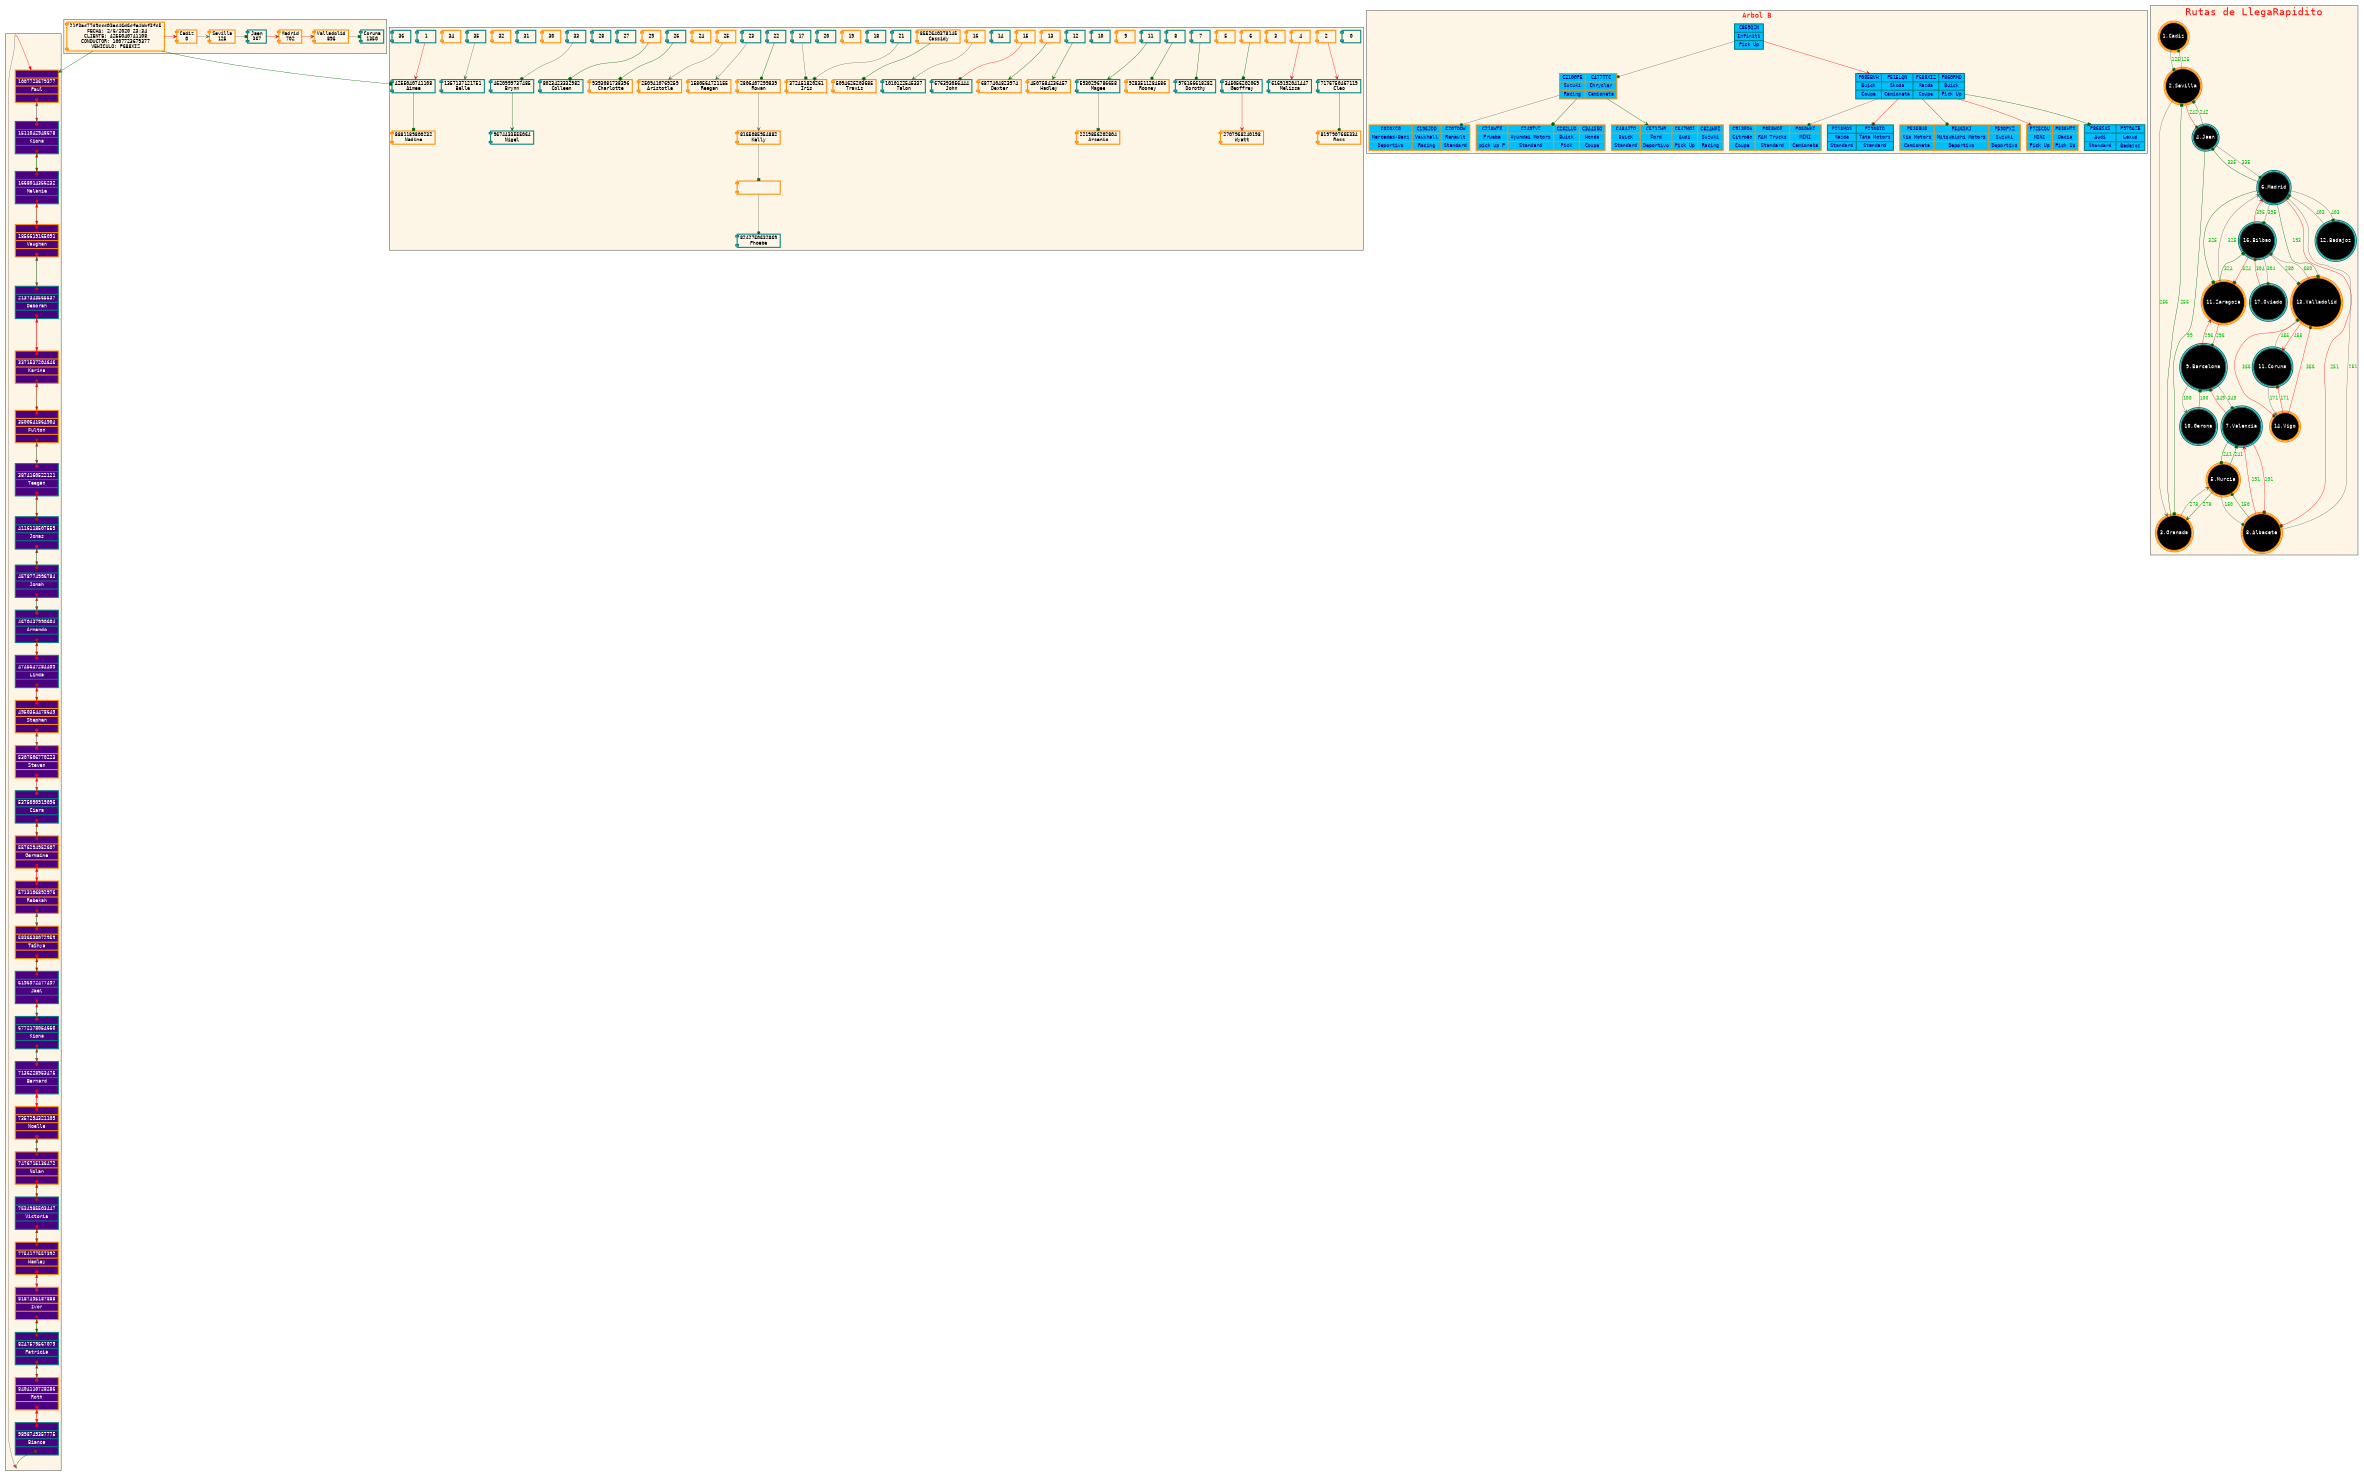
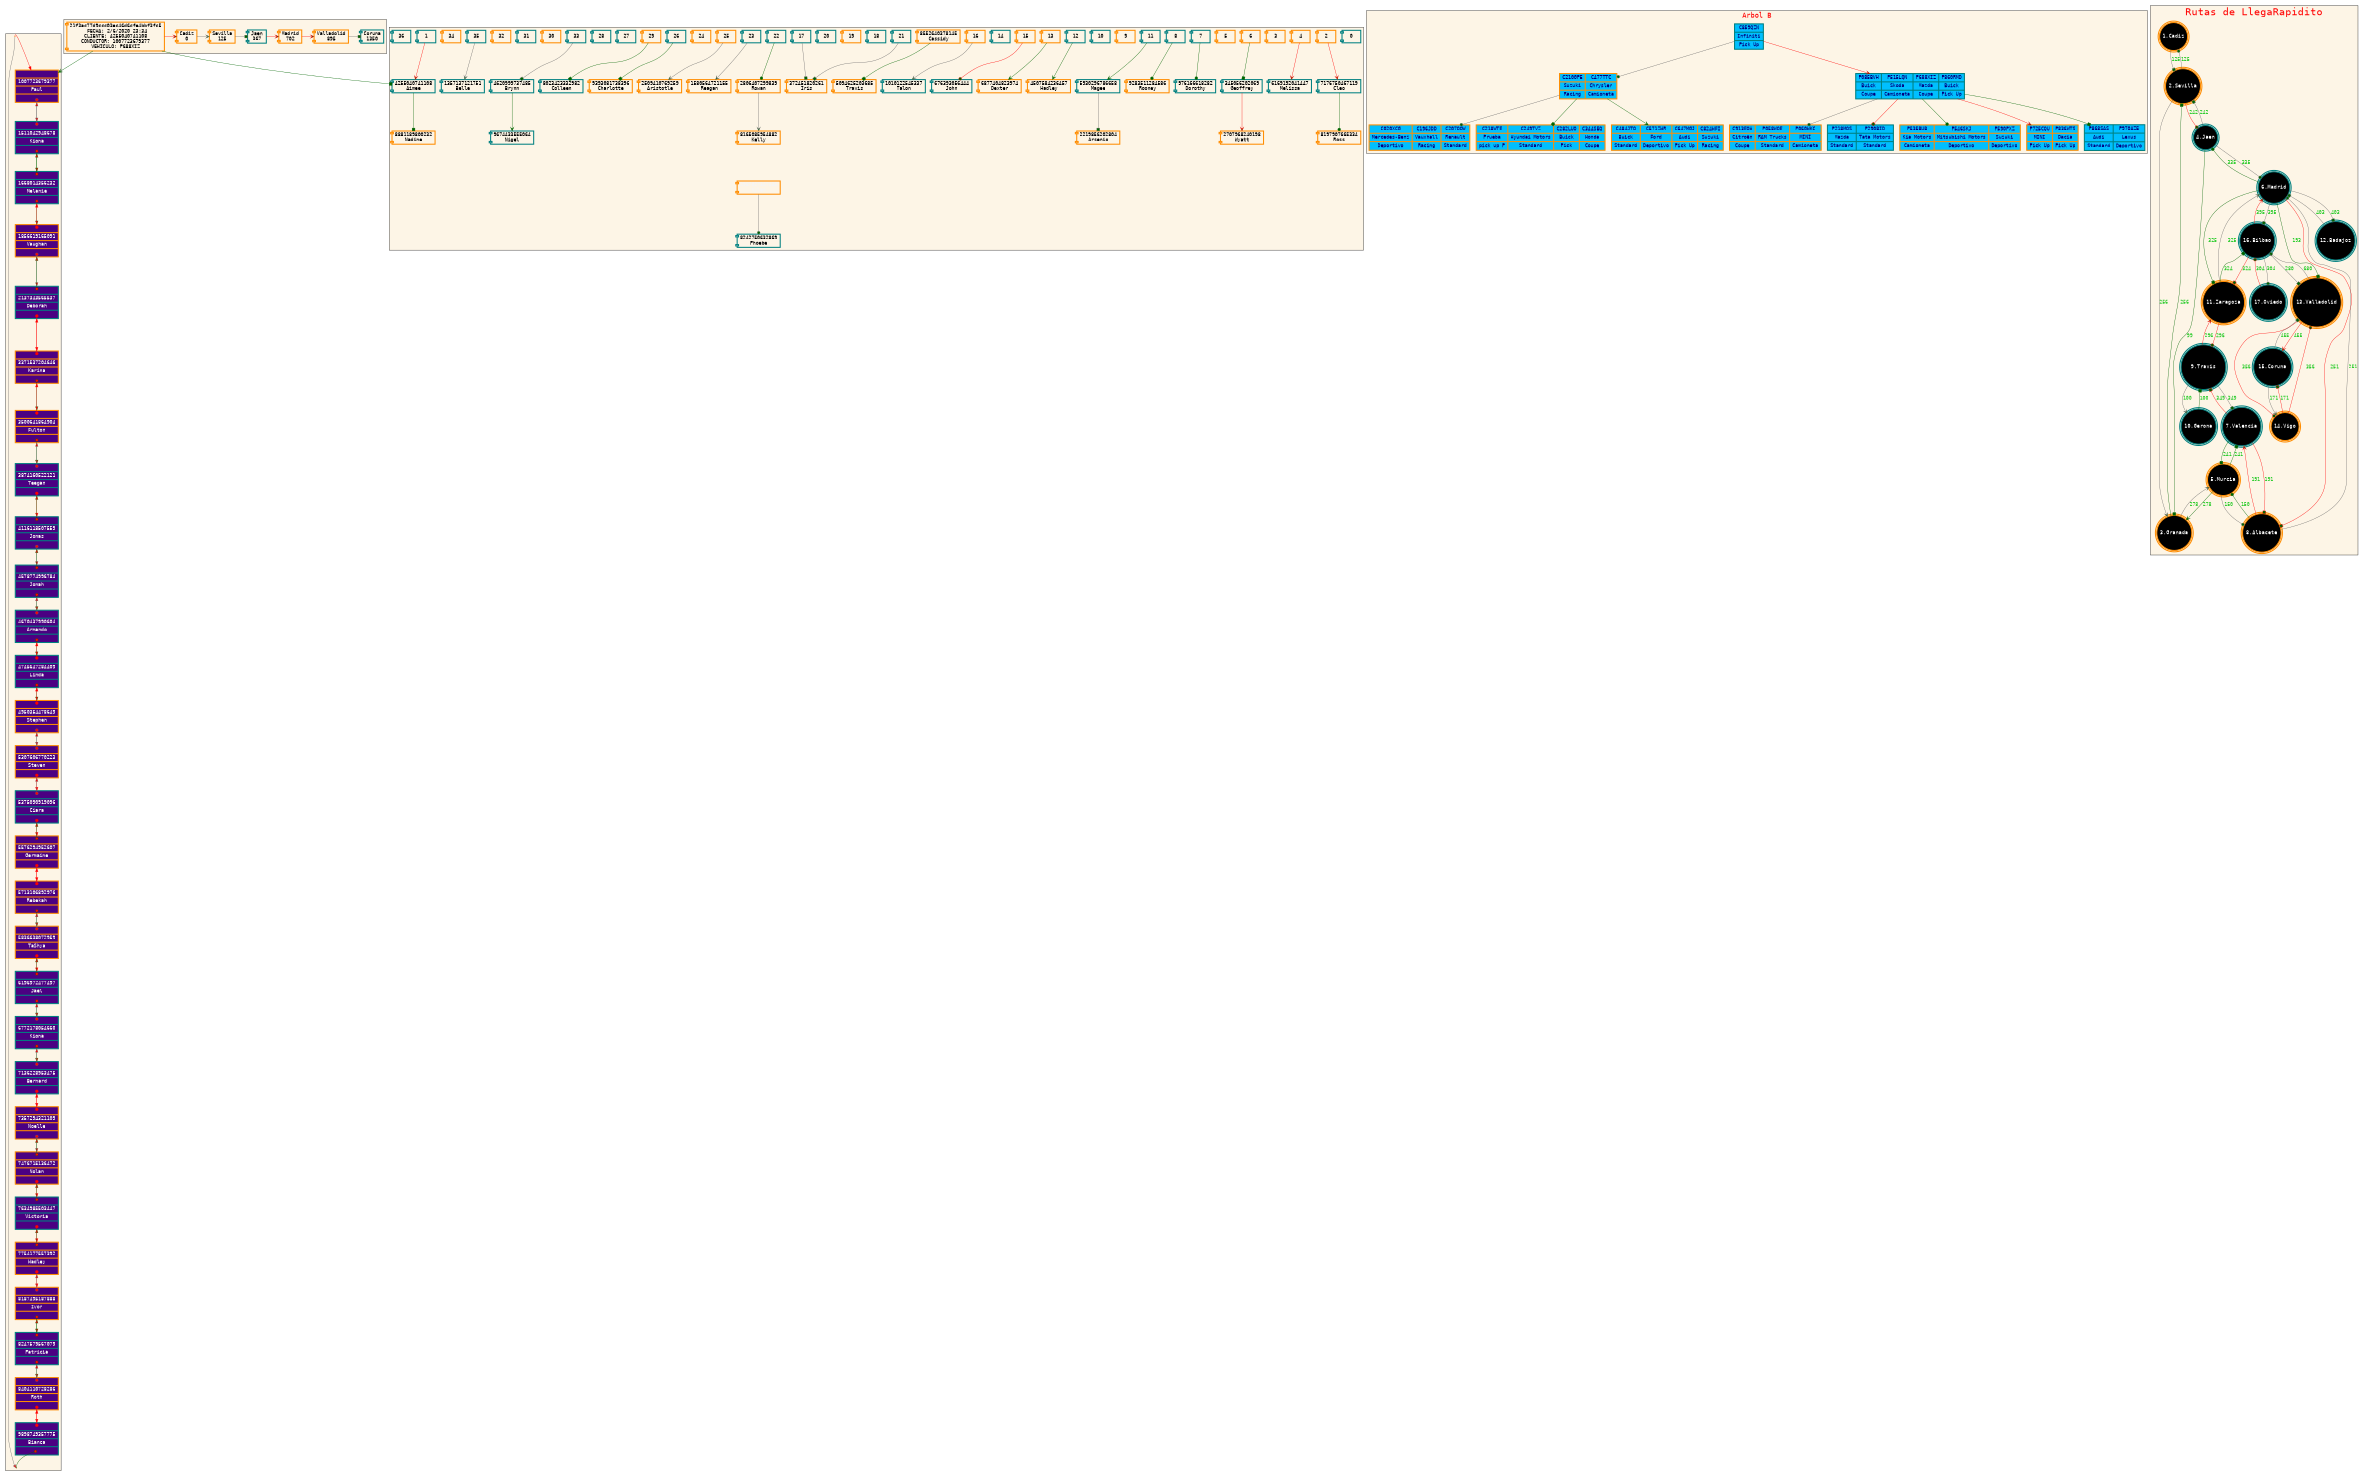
(2130, 146) -> (2129, 146)
(759, 161) -> none
(2203, 367) -> (2203, 367)
(2273, 367) -> (2273, 367)
